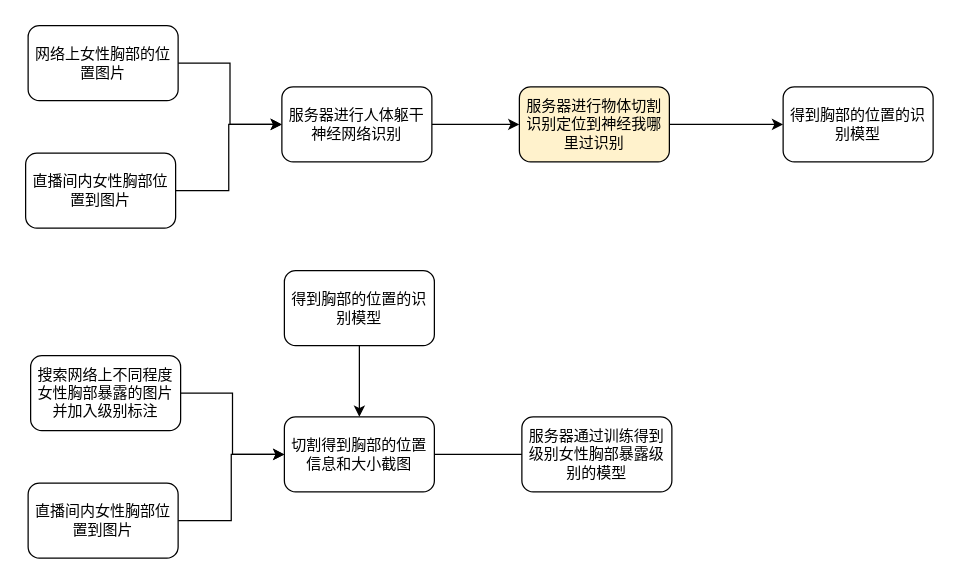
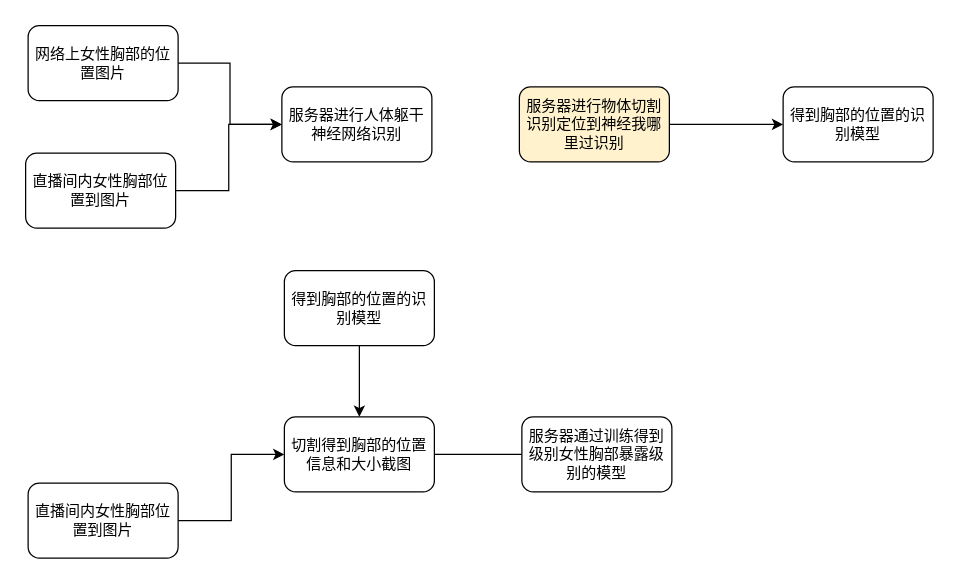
(471, 124) -> none
(106, 393) -> none
(233, 397) -> none
